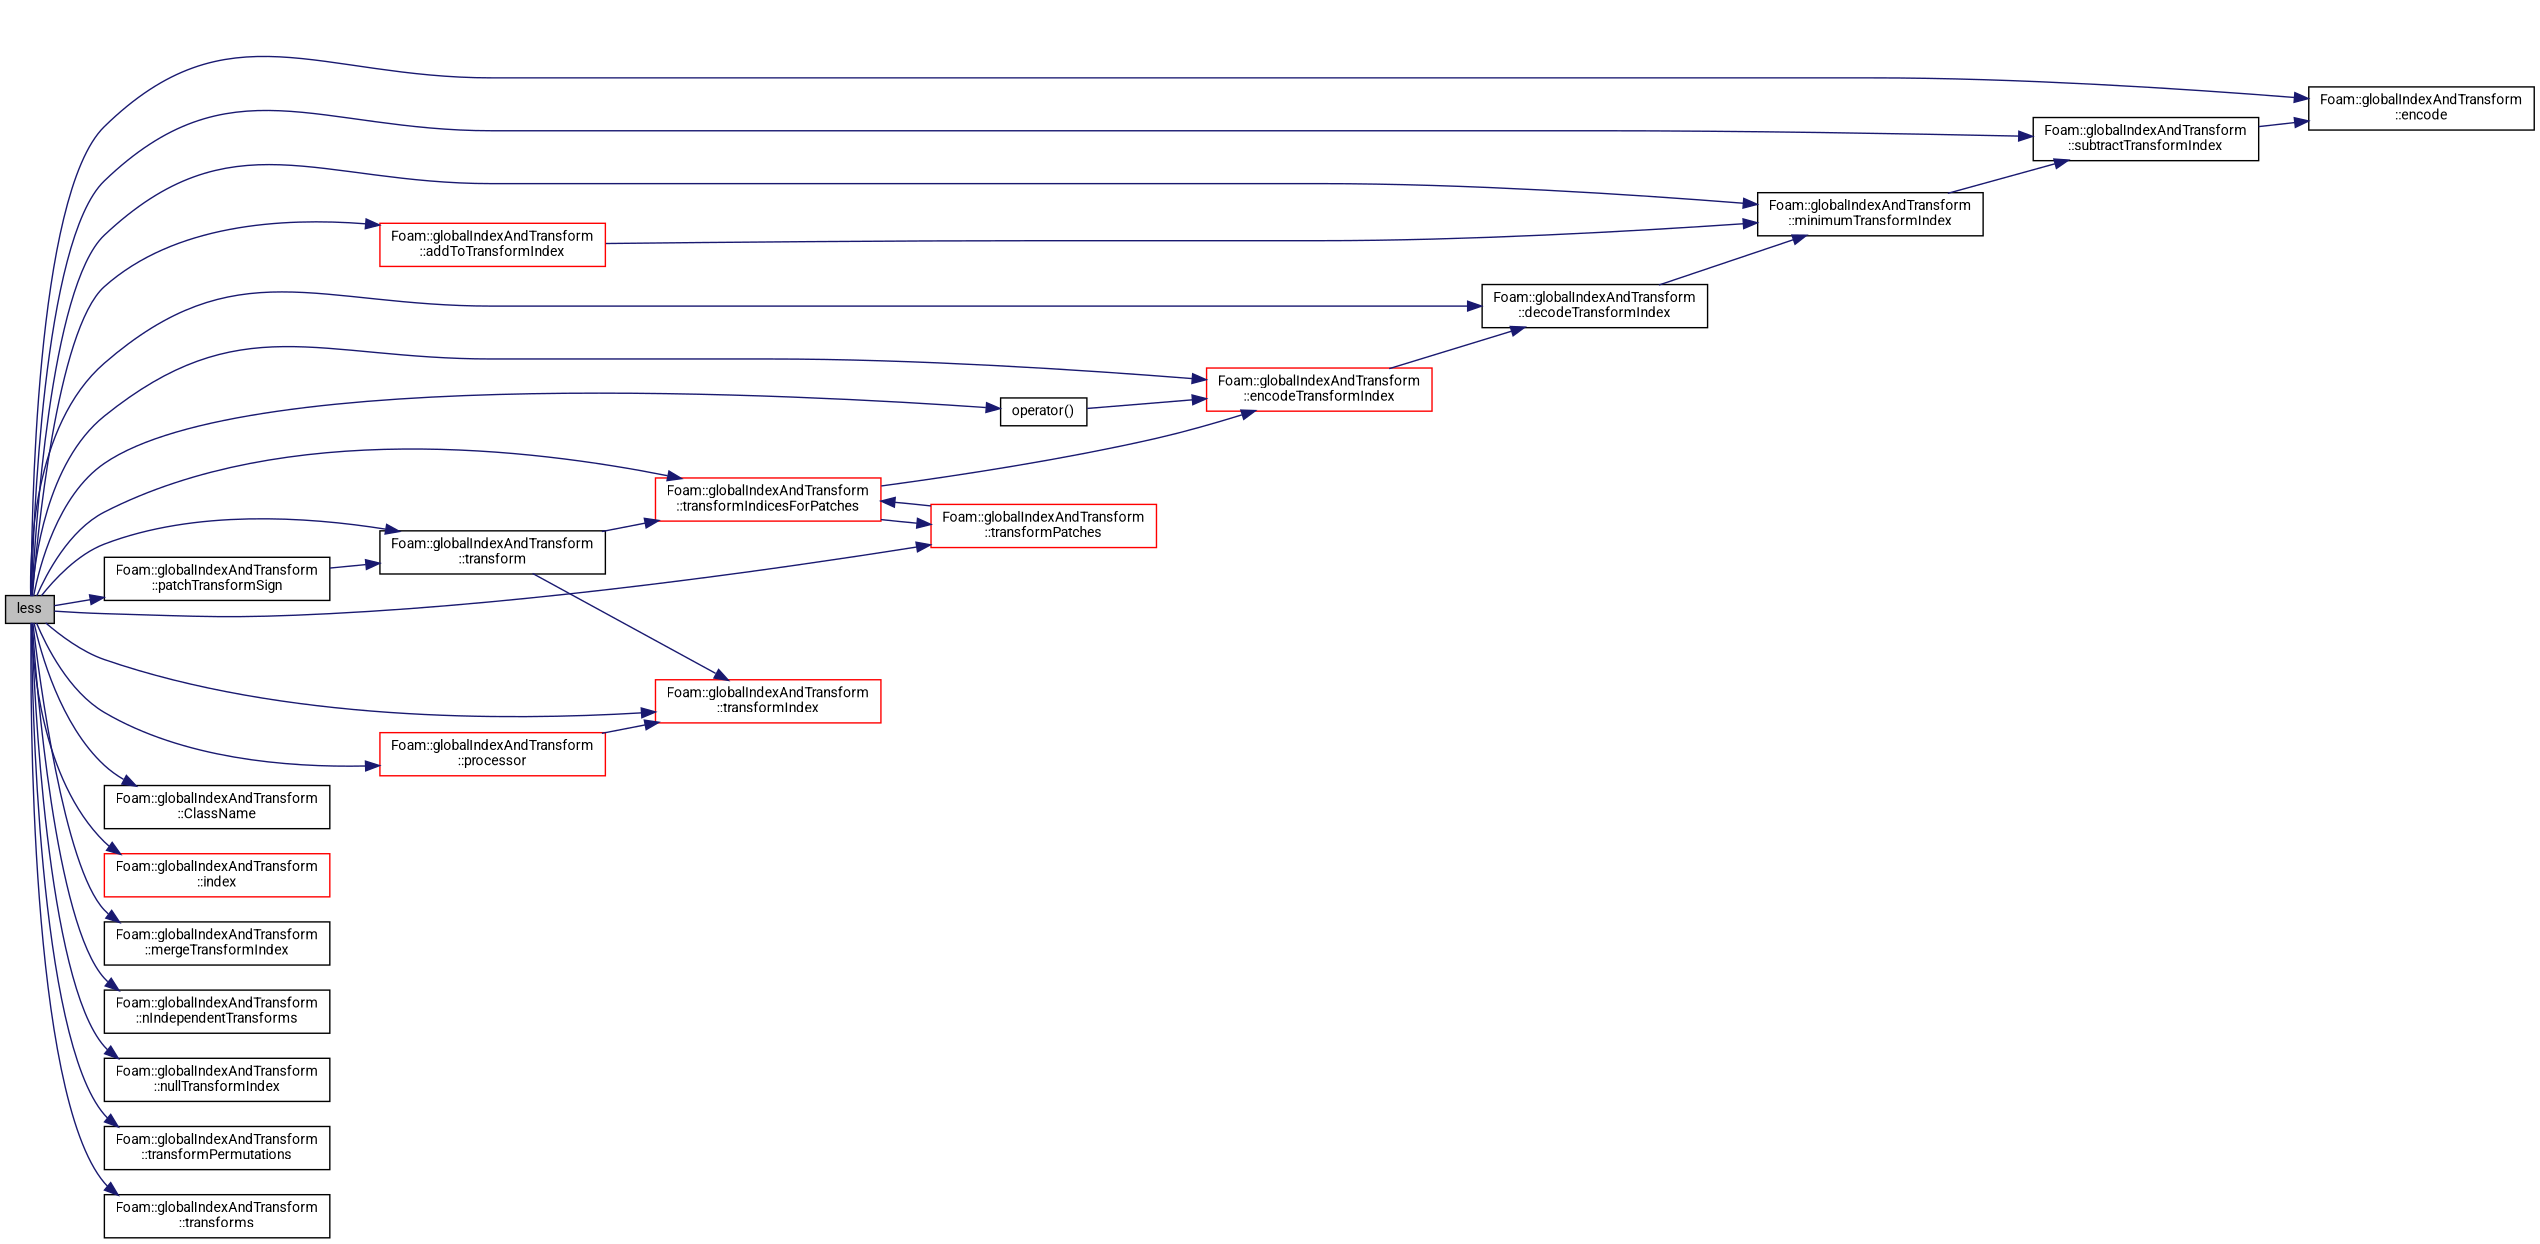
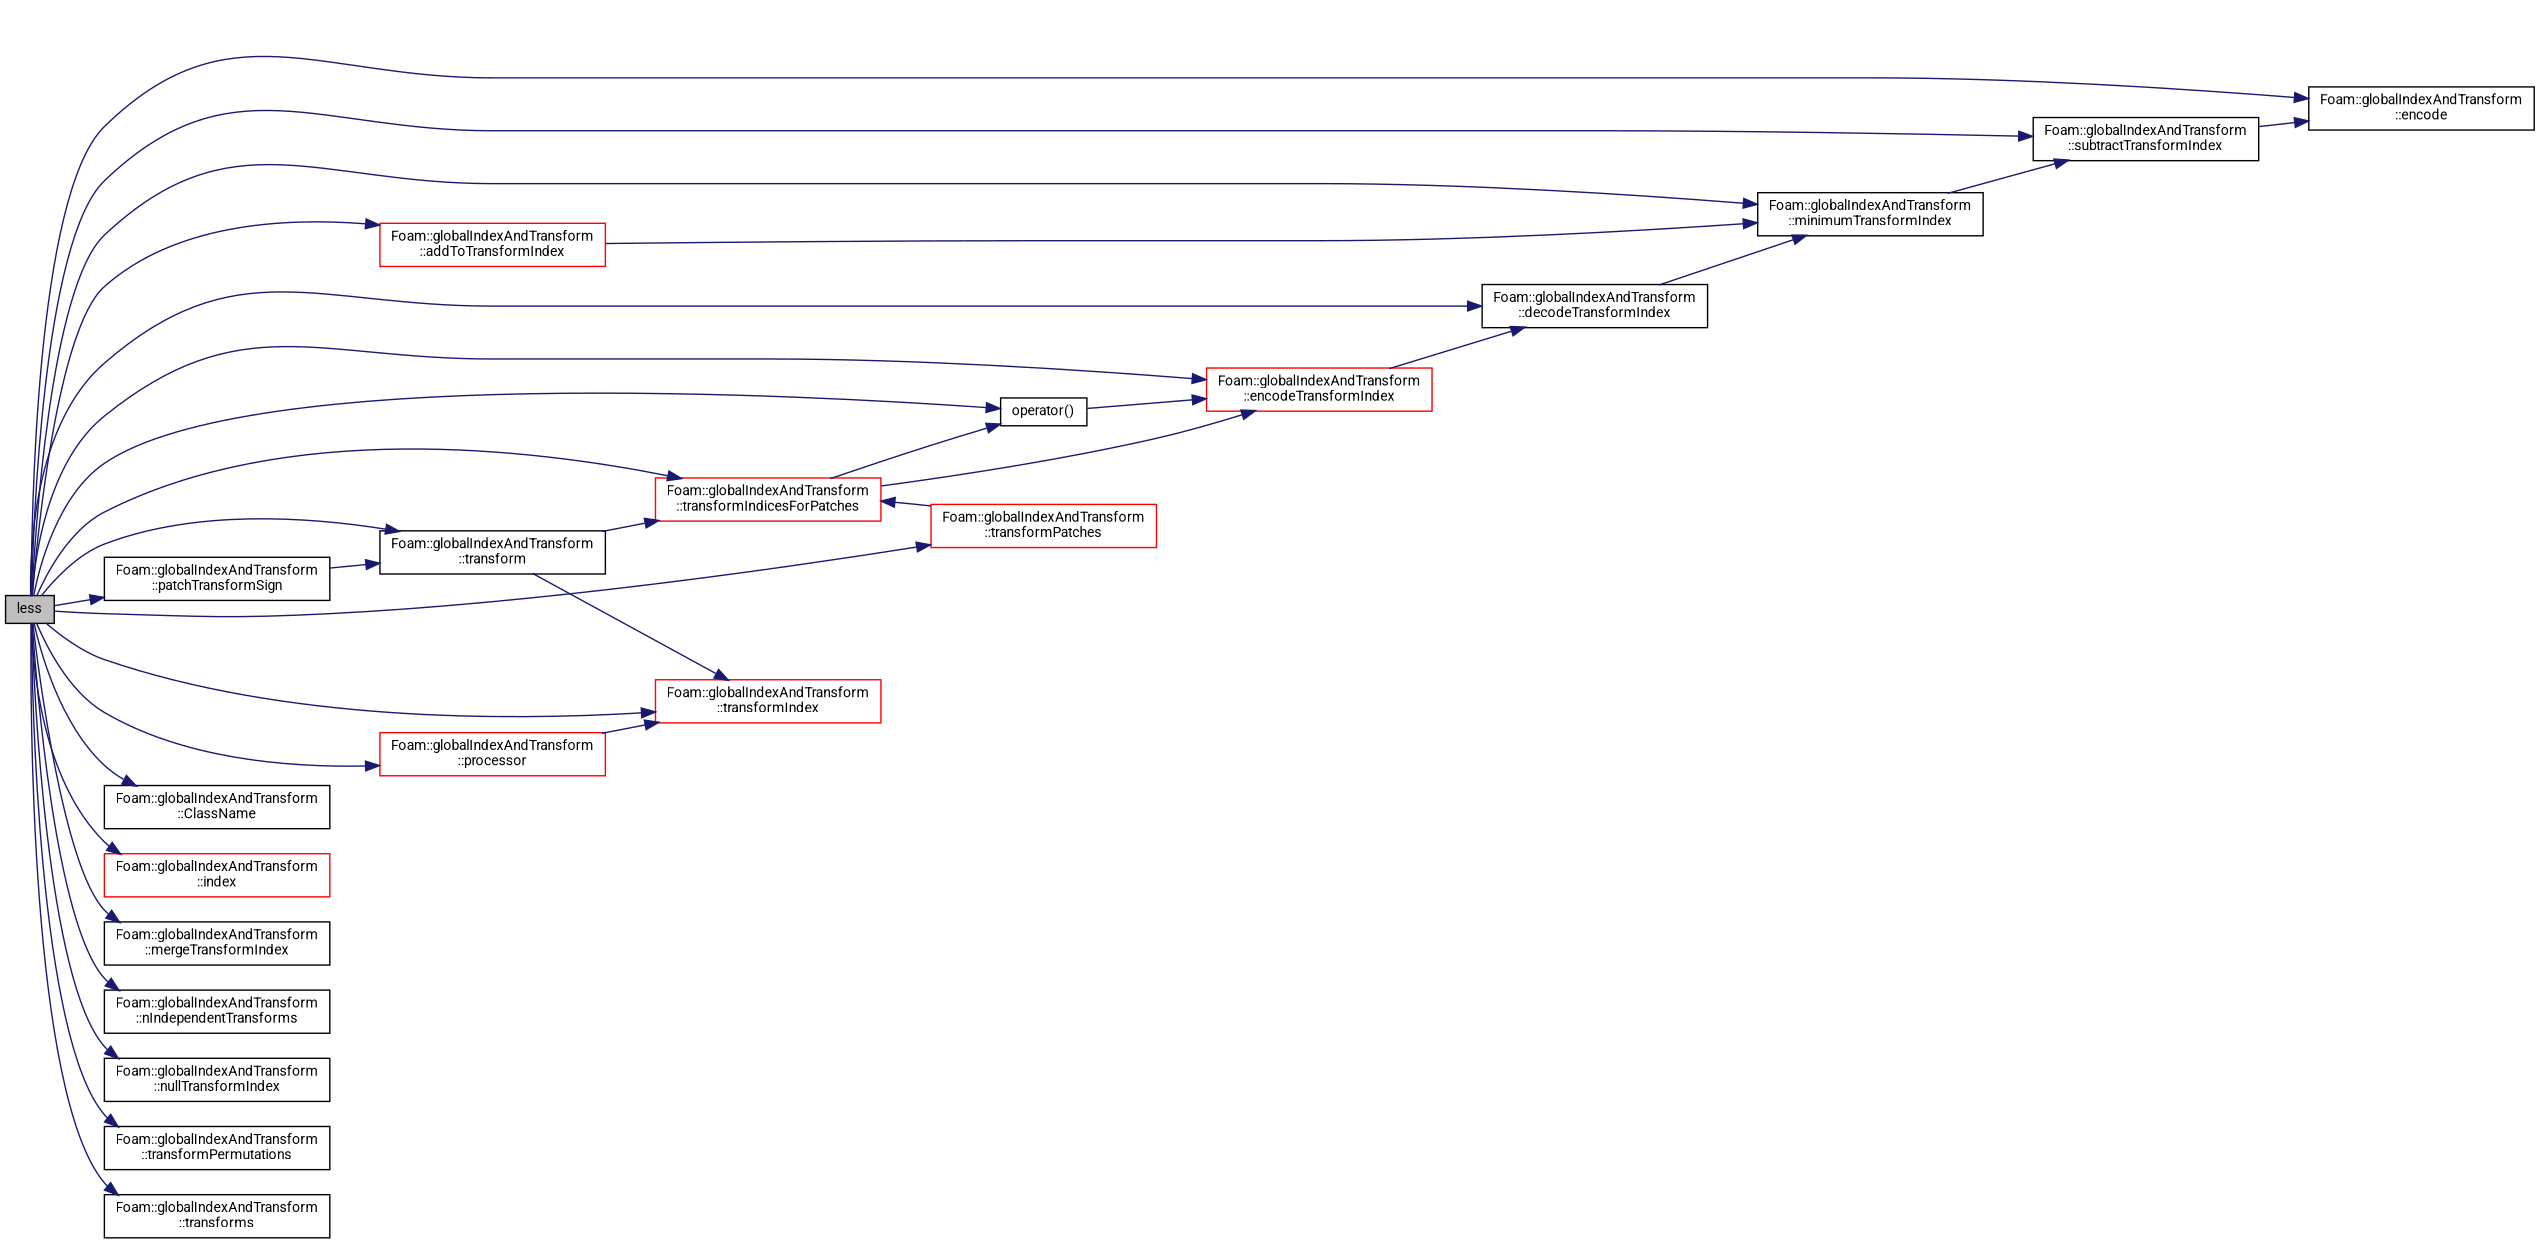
(899, 521) -> (908, 453)
